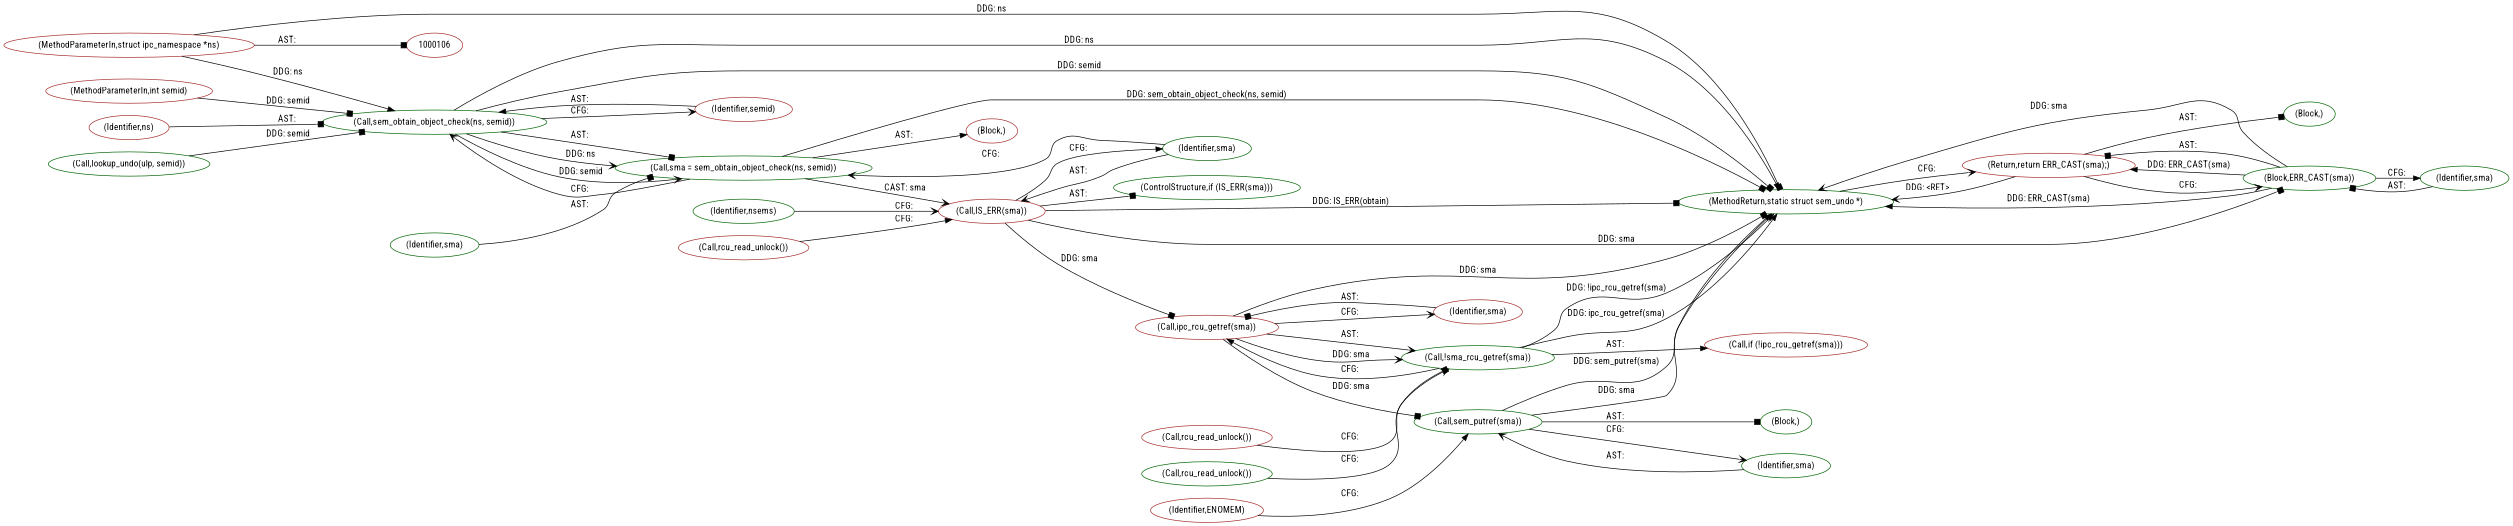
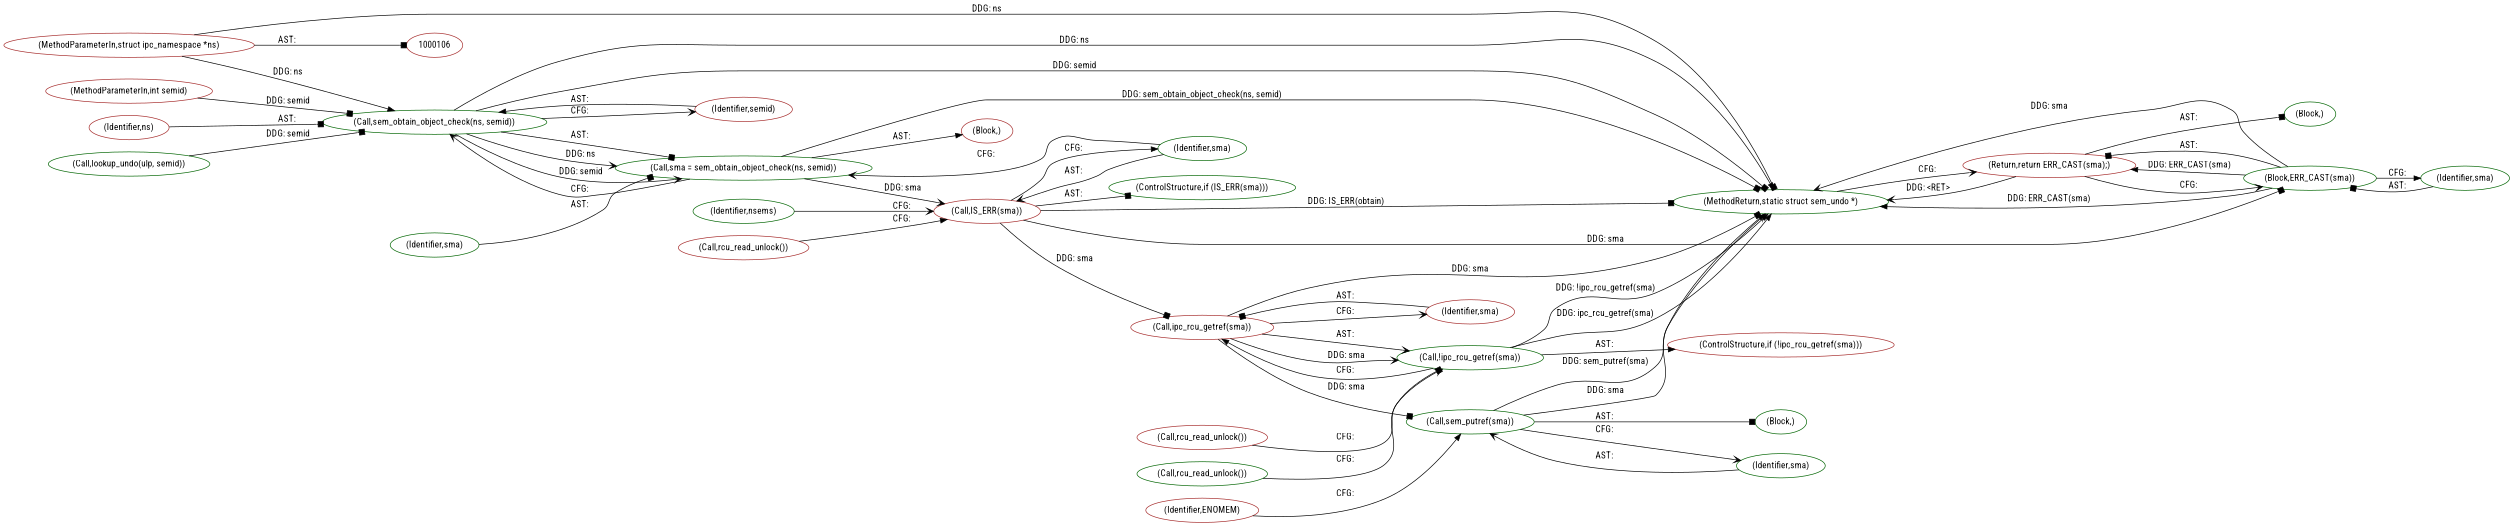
(905, 188) -> (903, 188)
(1786, 345) -> (1781, 345)
(1478, 358) -> (1470, 358)
